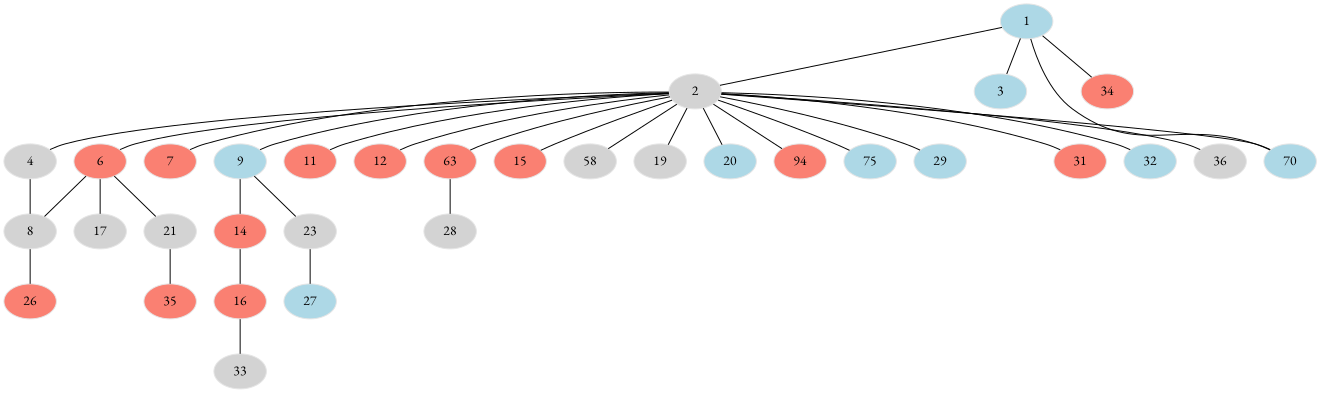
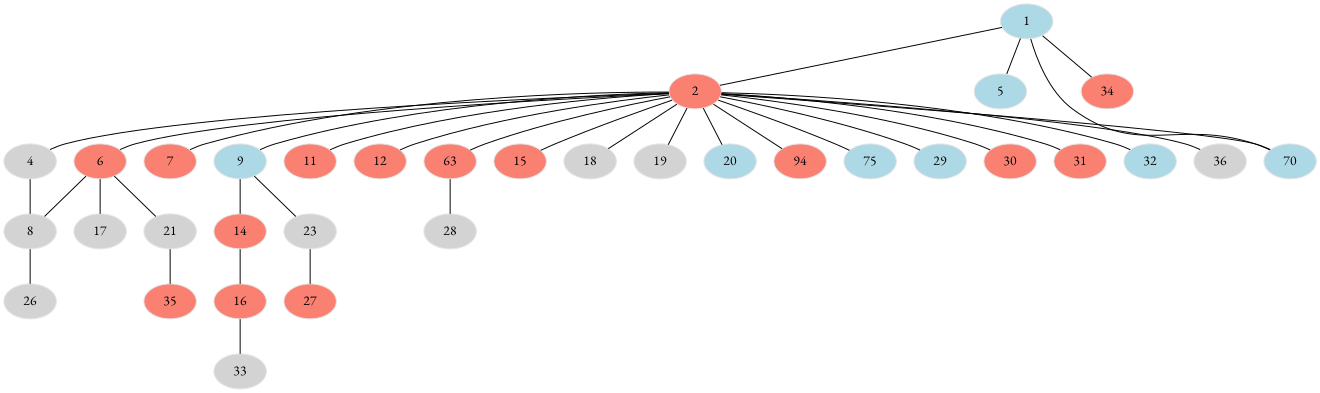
(695, 91) -> (695, 91)
(1000, 91) -> (1000, 91)
(590, 161) -> (590, 161)
none -> (1010, 161)
(30, 301) -> (30, 301)
(310, 301) -> (310, 301)
